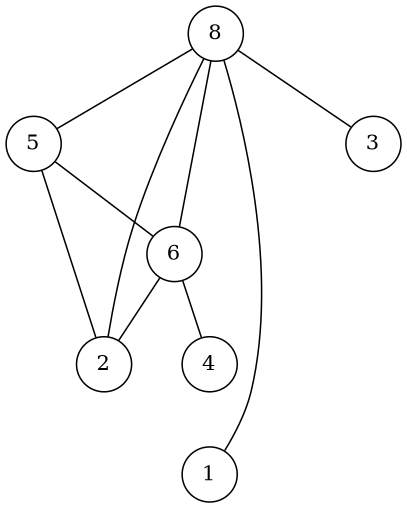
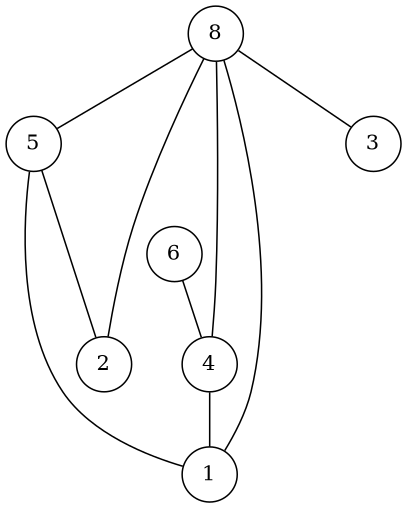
(195, 144) -> (218, 199)
(104, 199) -> (44, 355)
(139, 309) -> none
none -> (210, 420)
